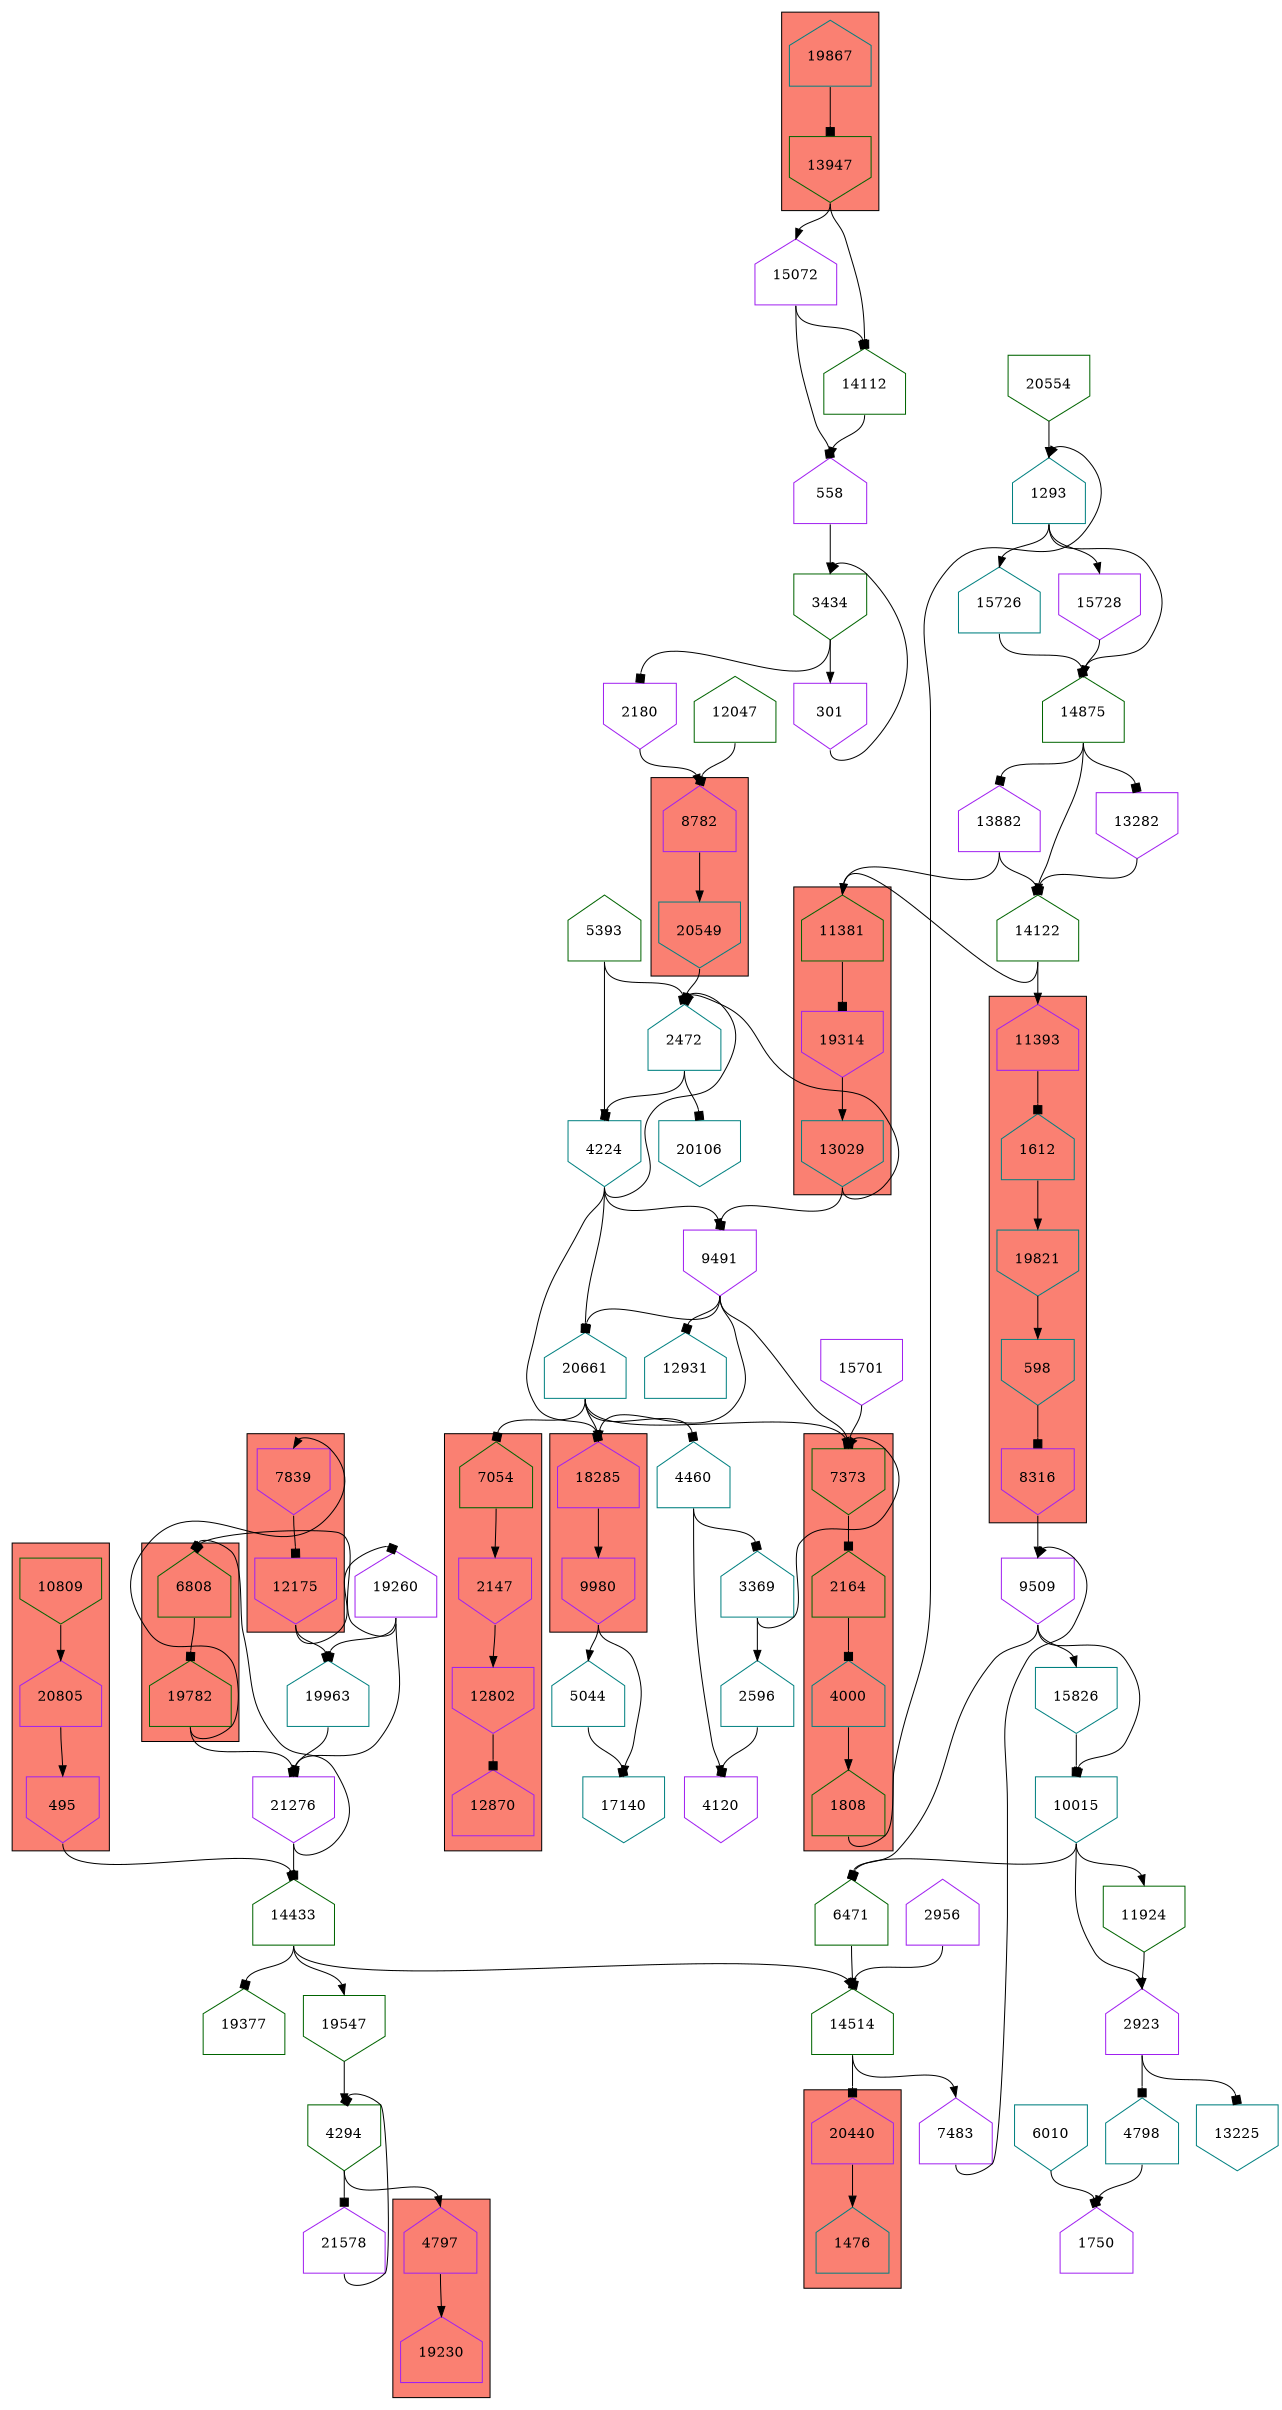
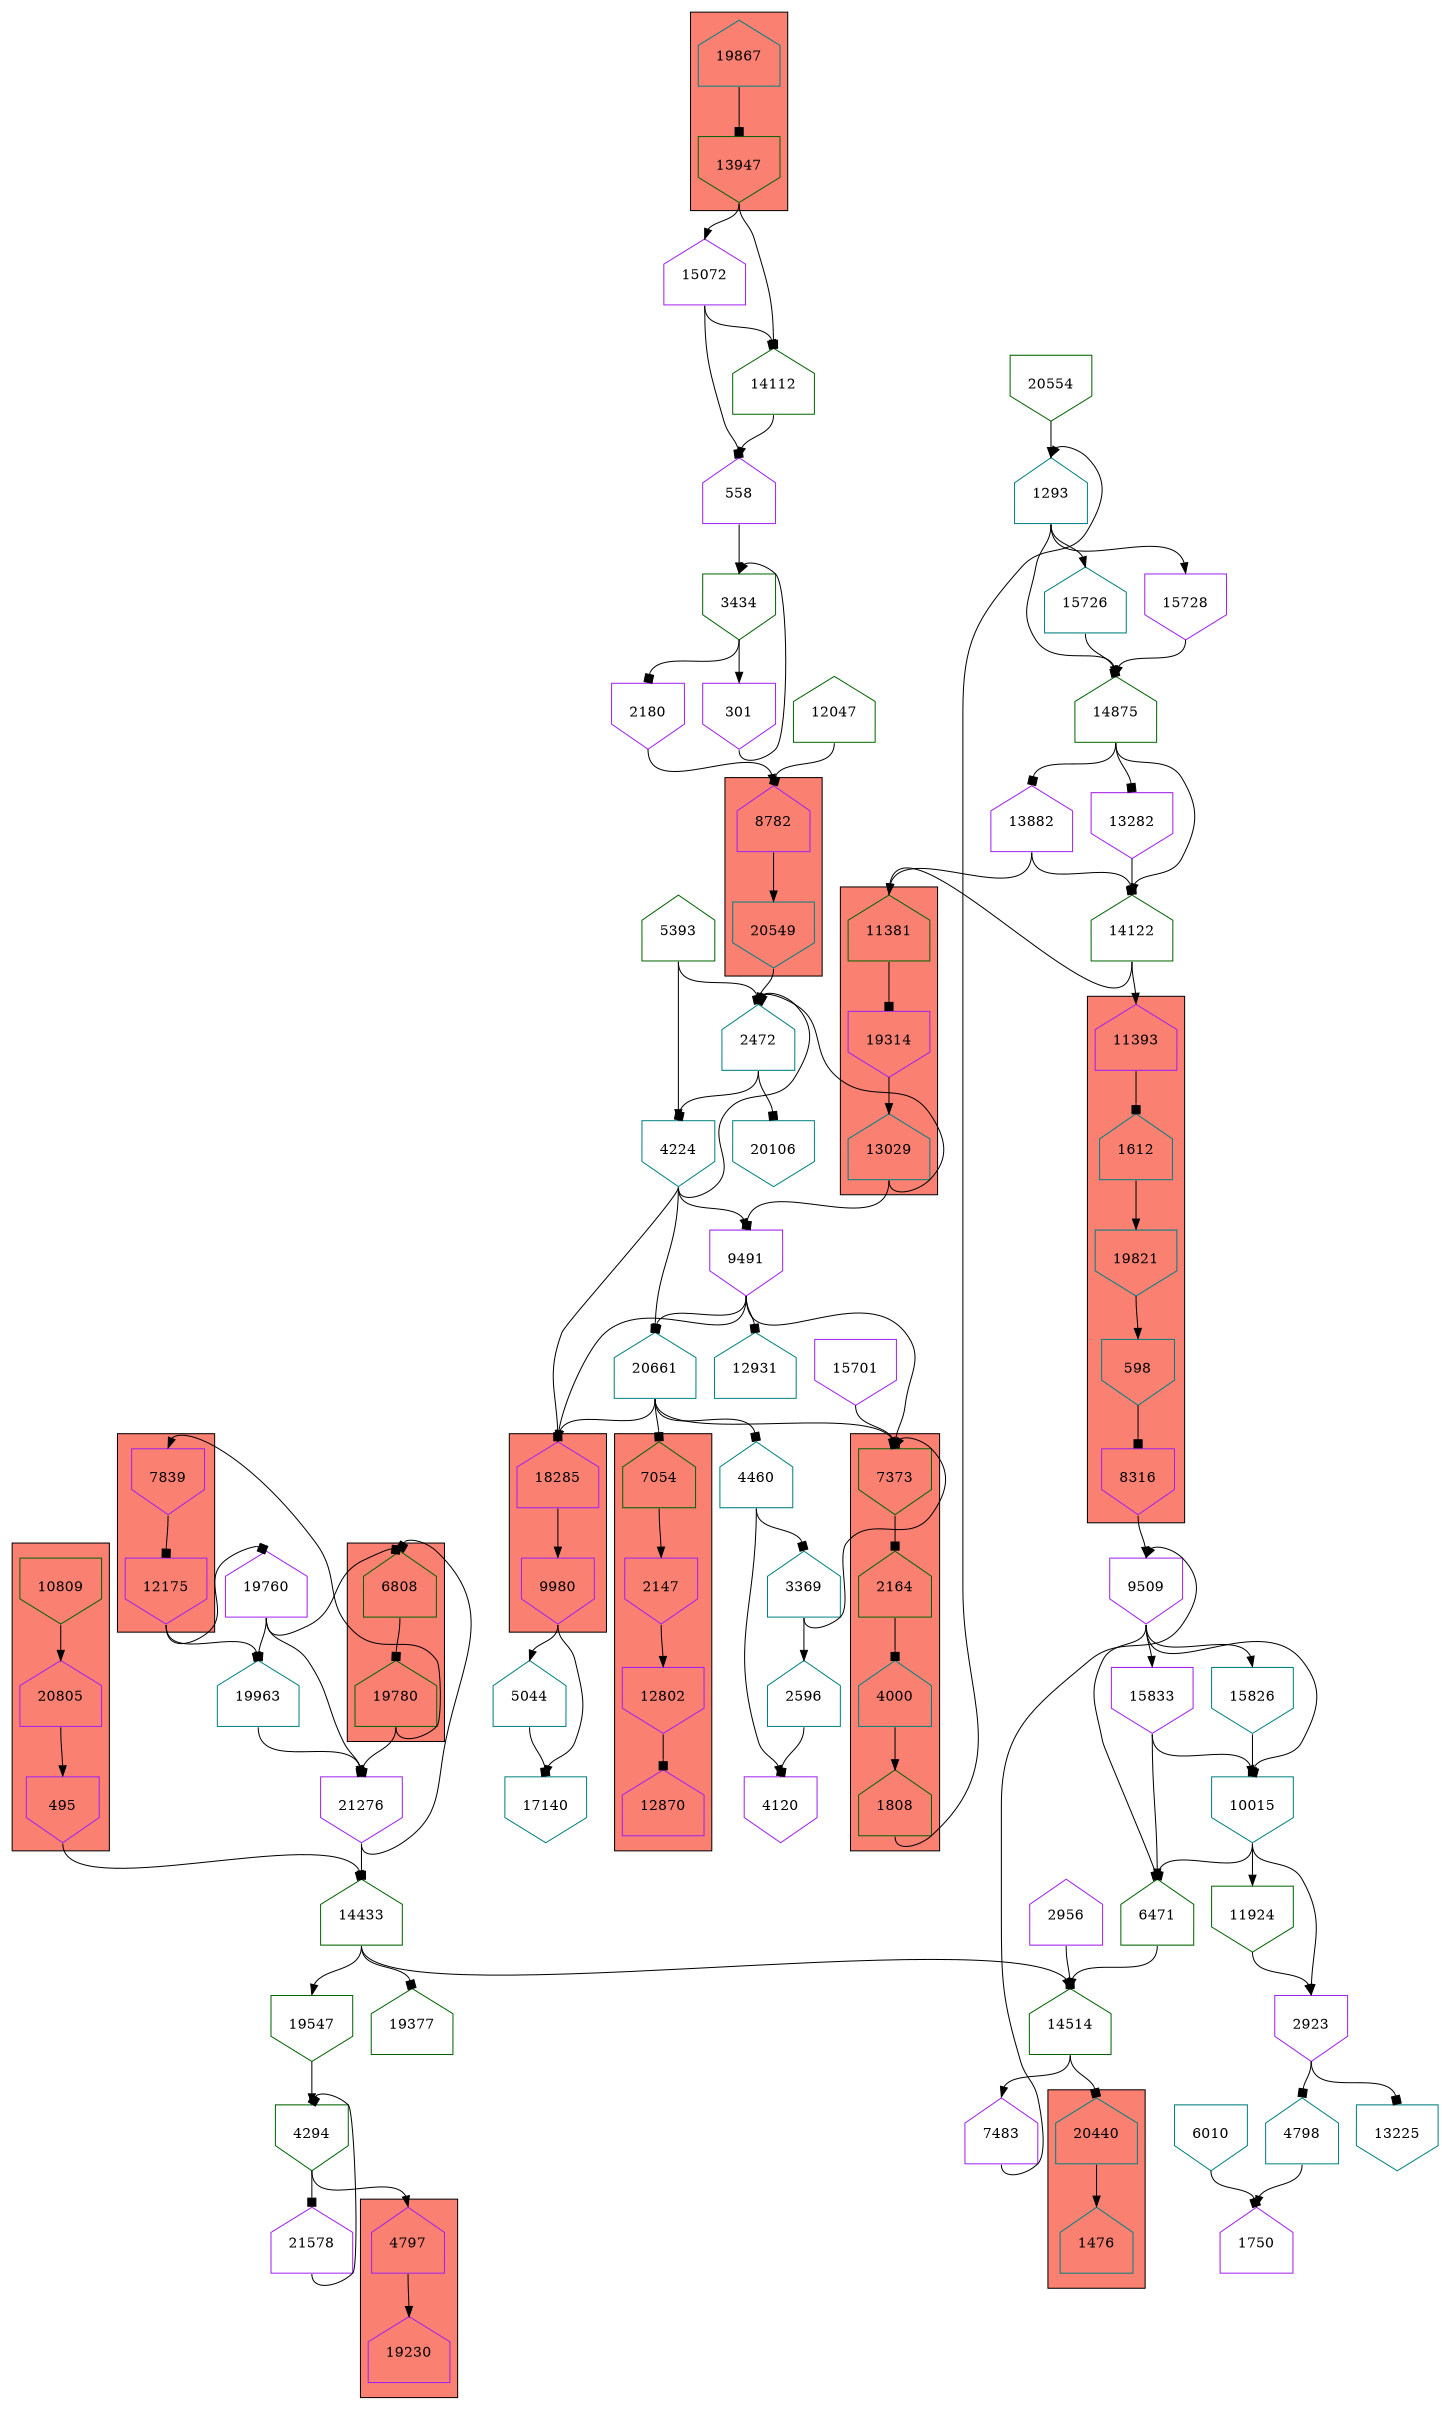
(842, 1150) -> (889, 1150)
(396, 1588) -> (266, 1588)
(190, 1697) -> (396, 1697)
none -> (1152, 1697)
(1142, 2025) -> (1311, 2025)
(853, 2134) -> (1097, 2134)
